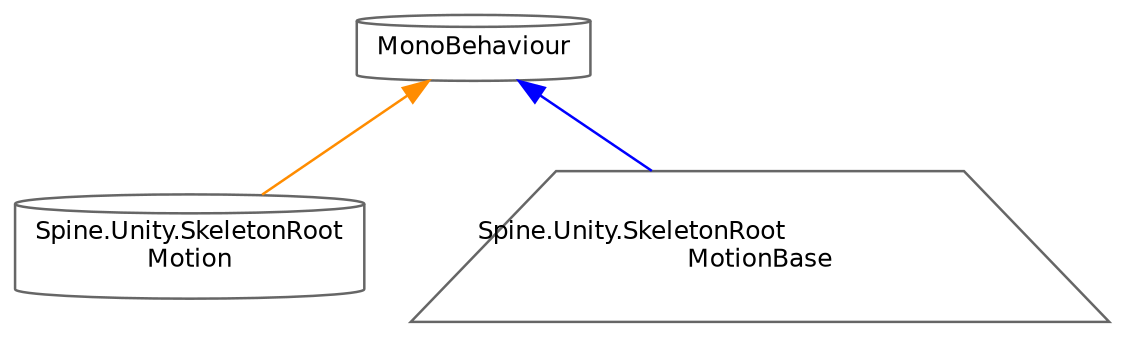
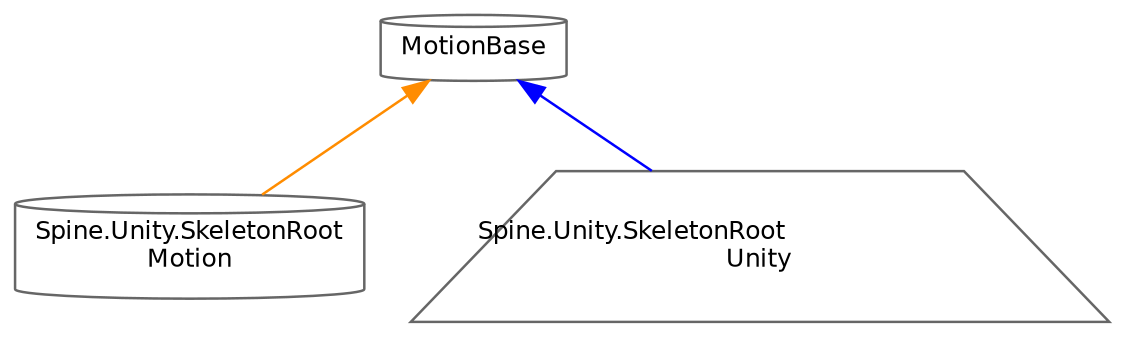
(474, 48) -> (474, 48)
(760, 247) -> (760, 247)
